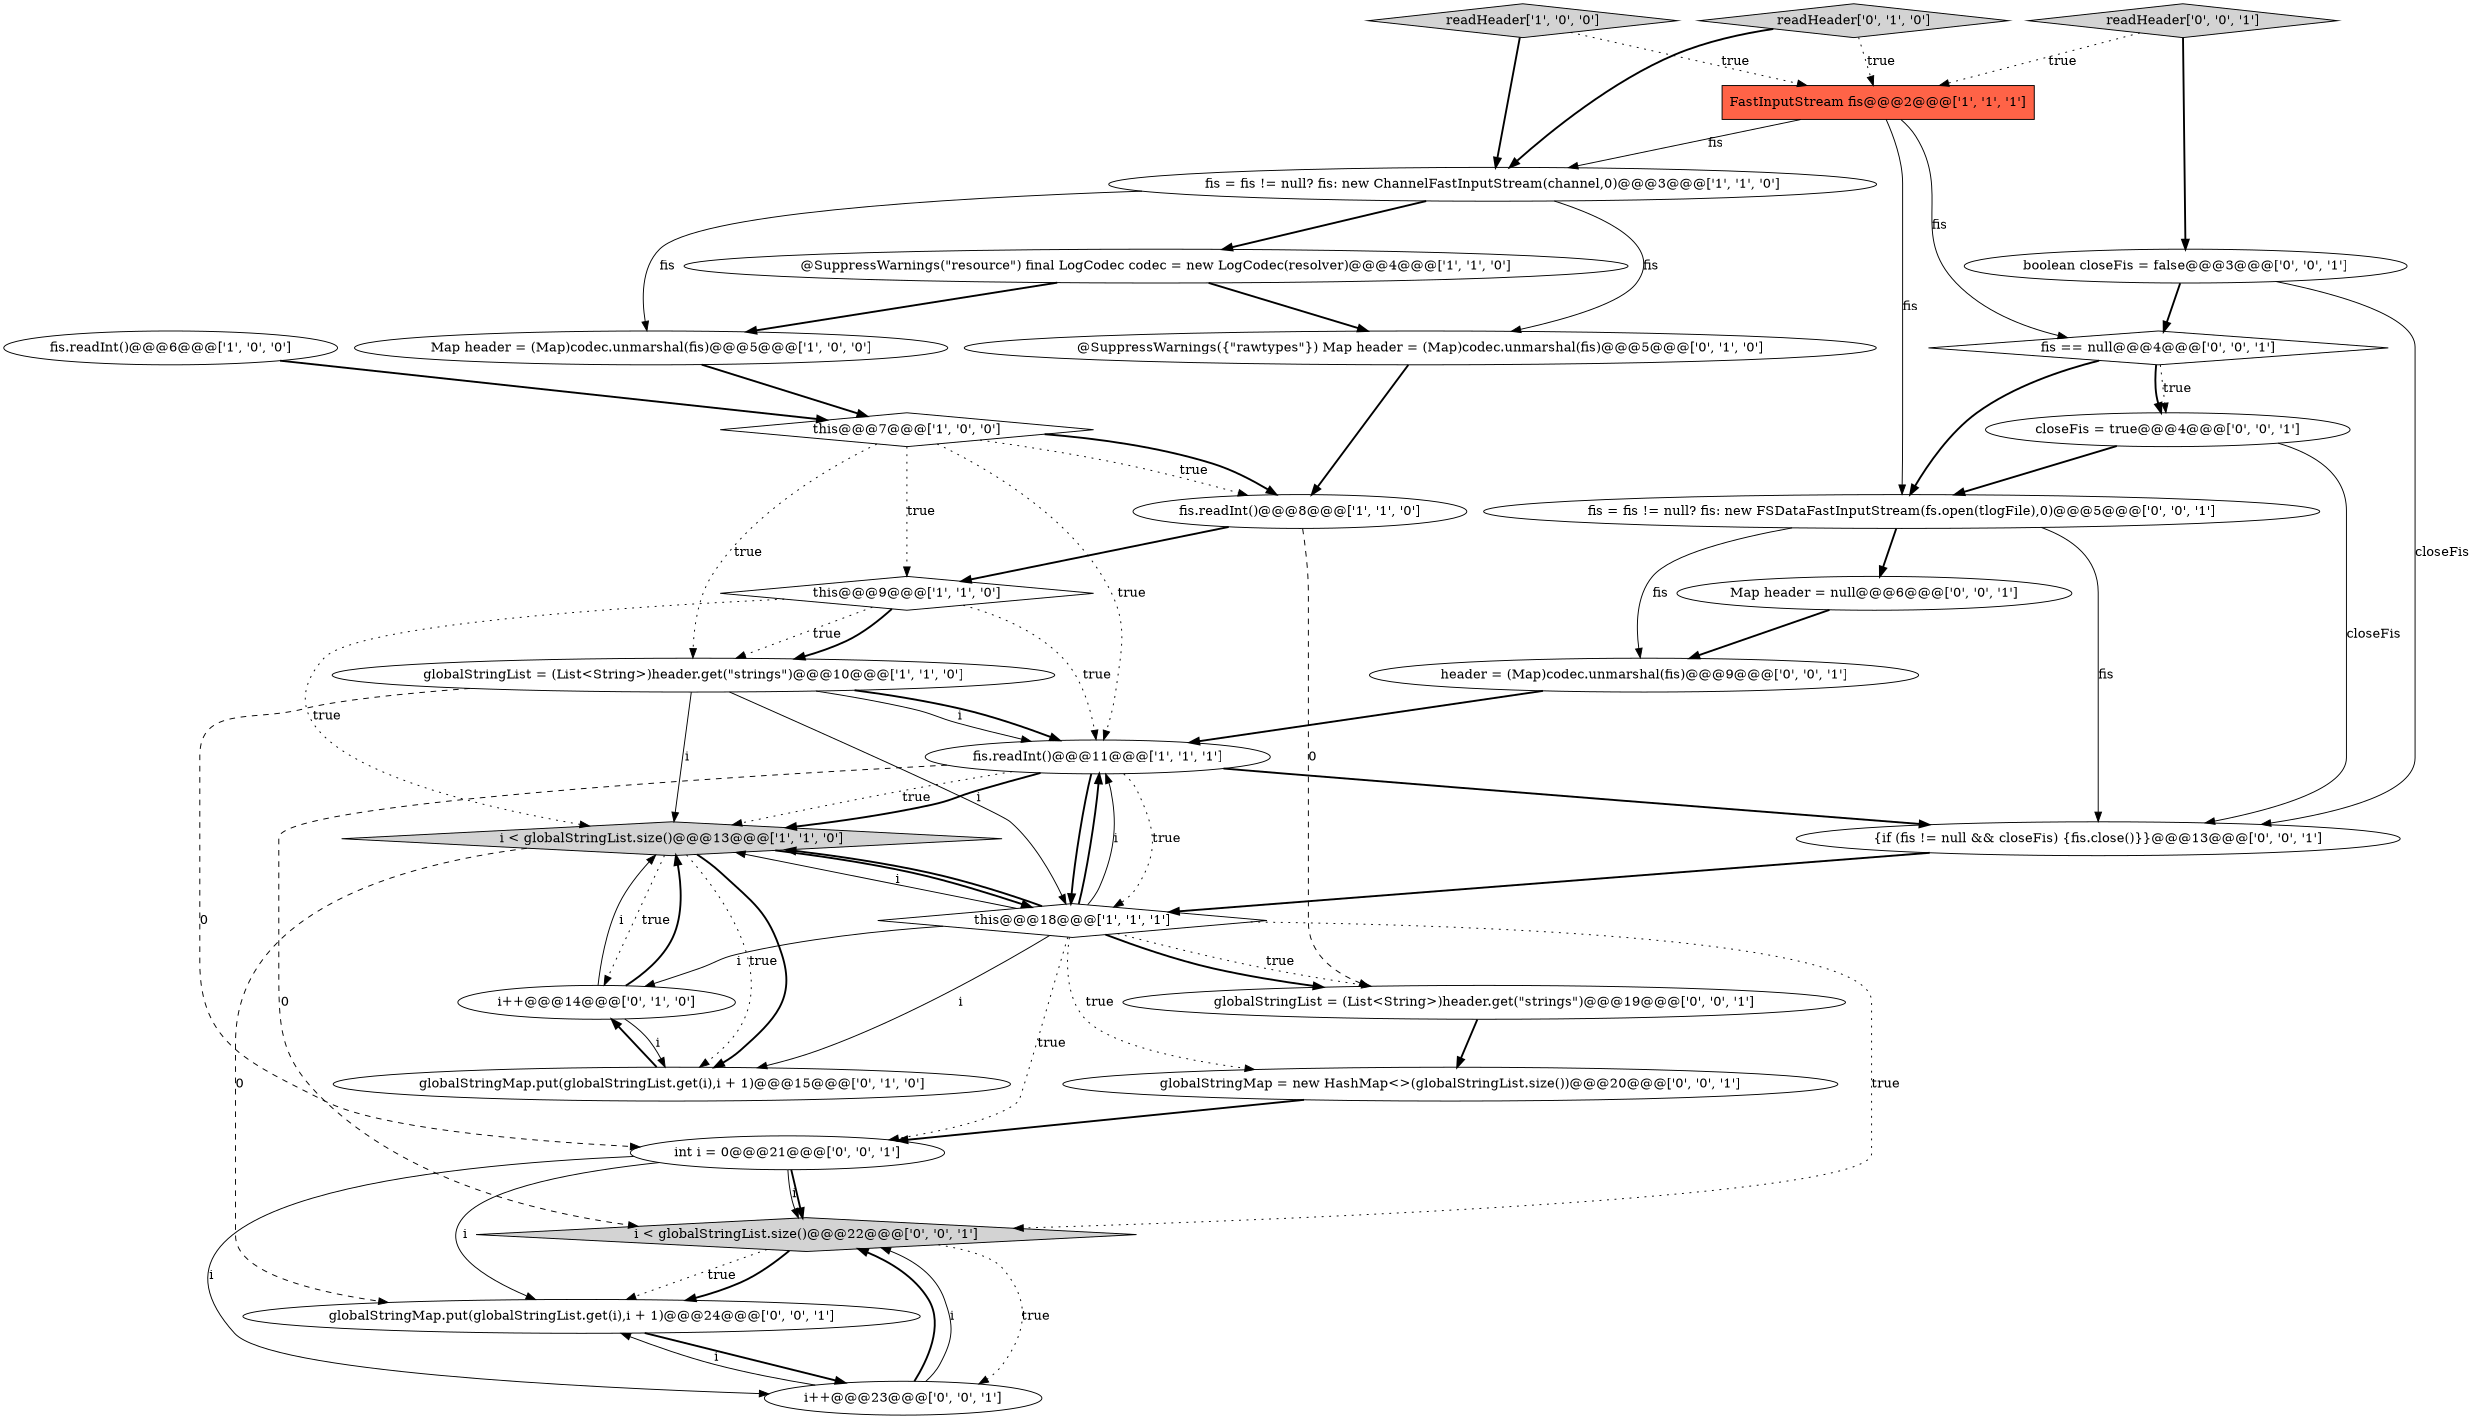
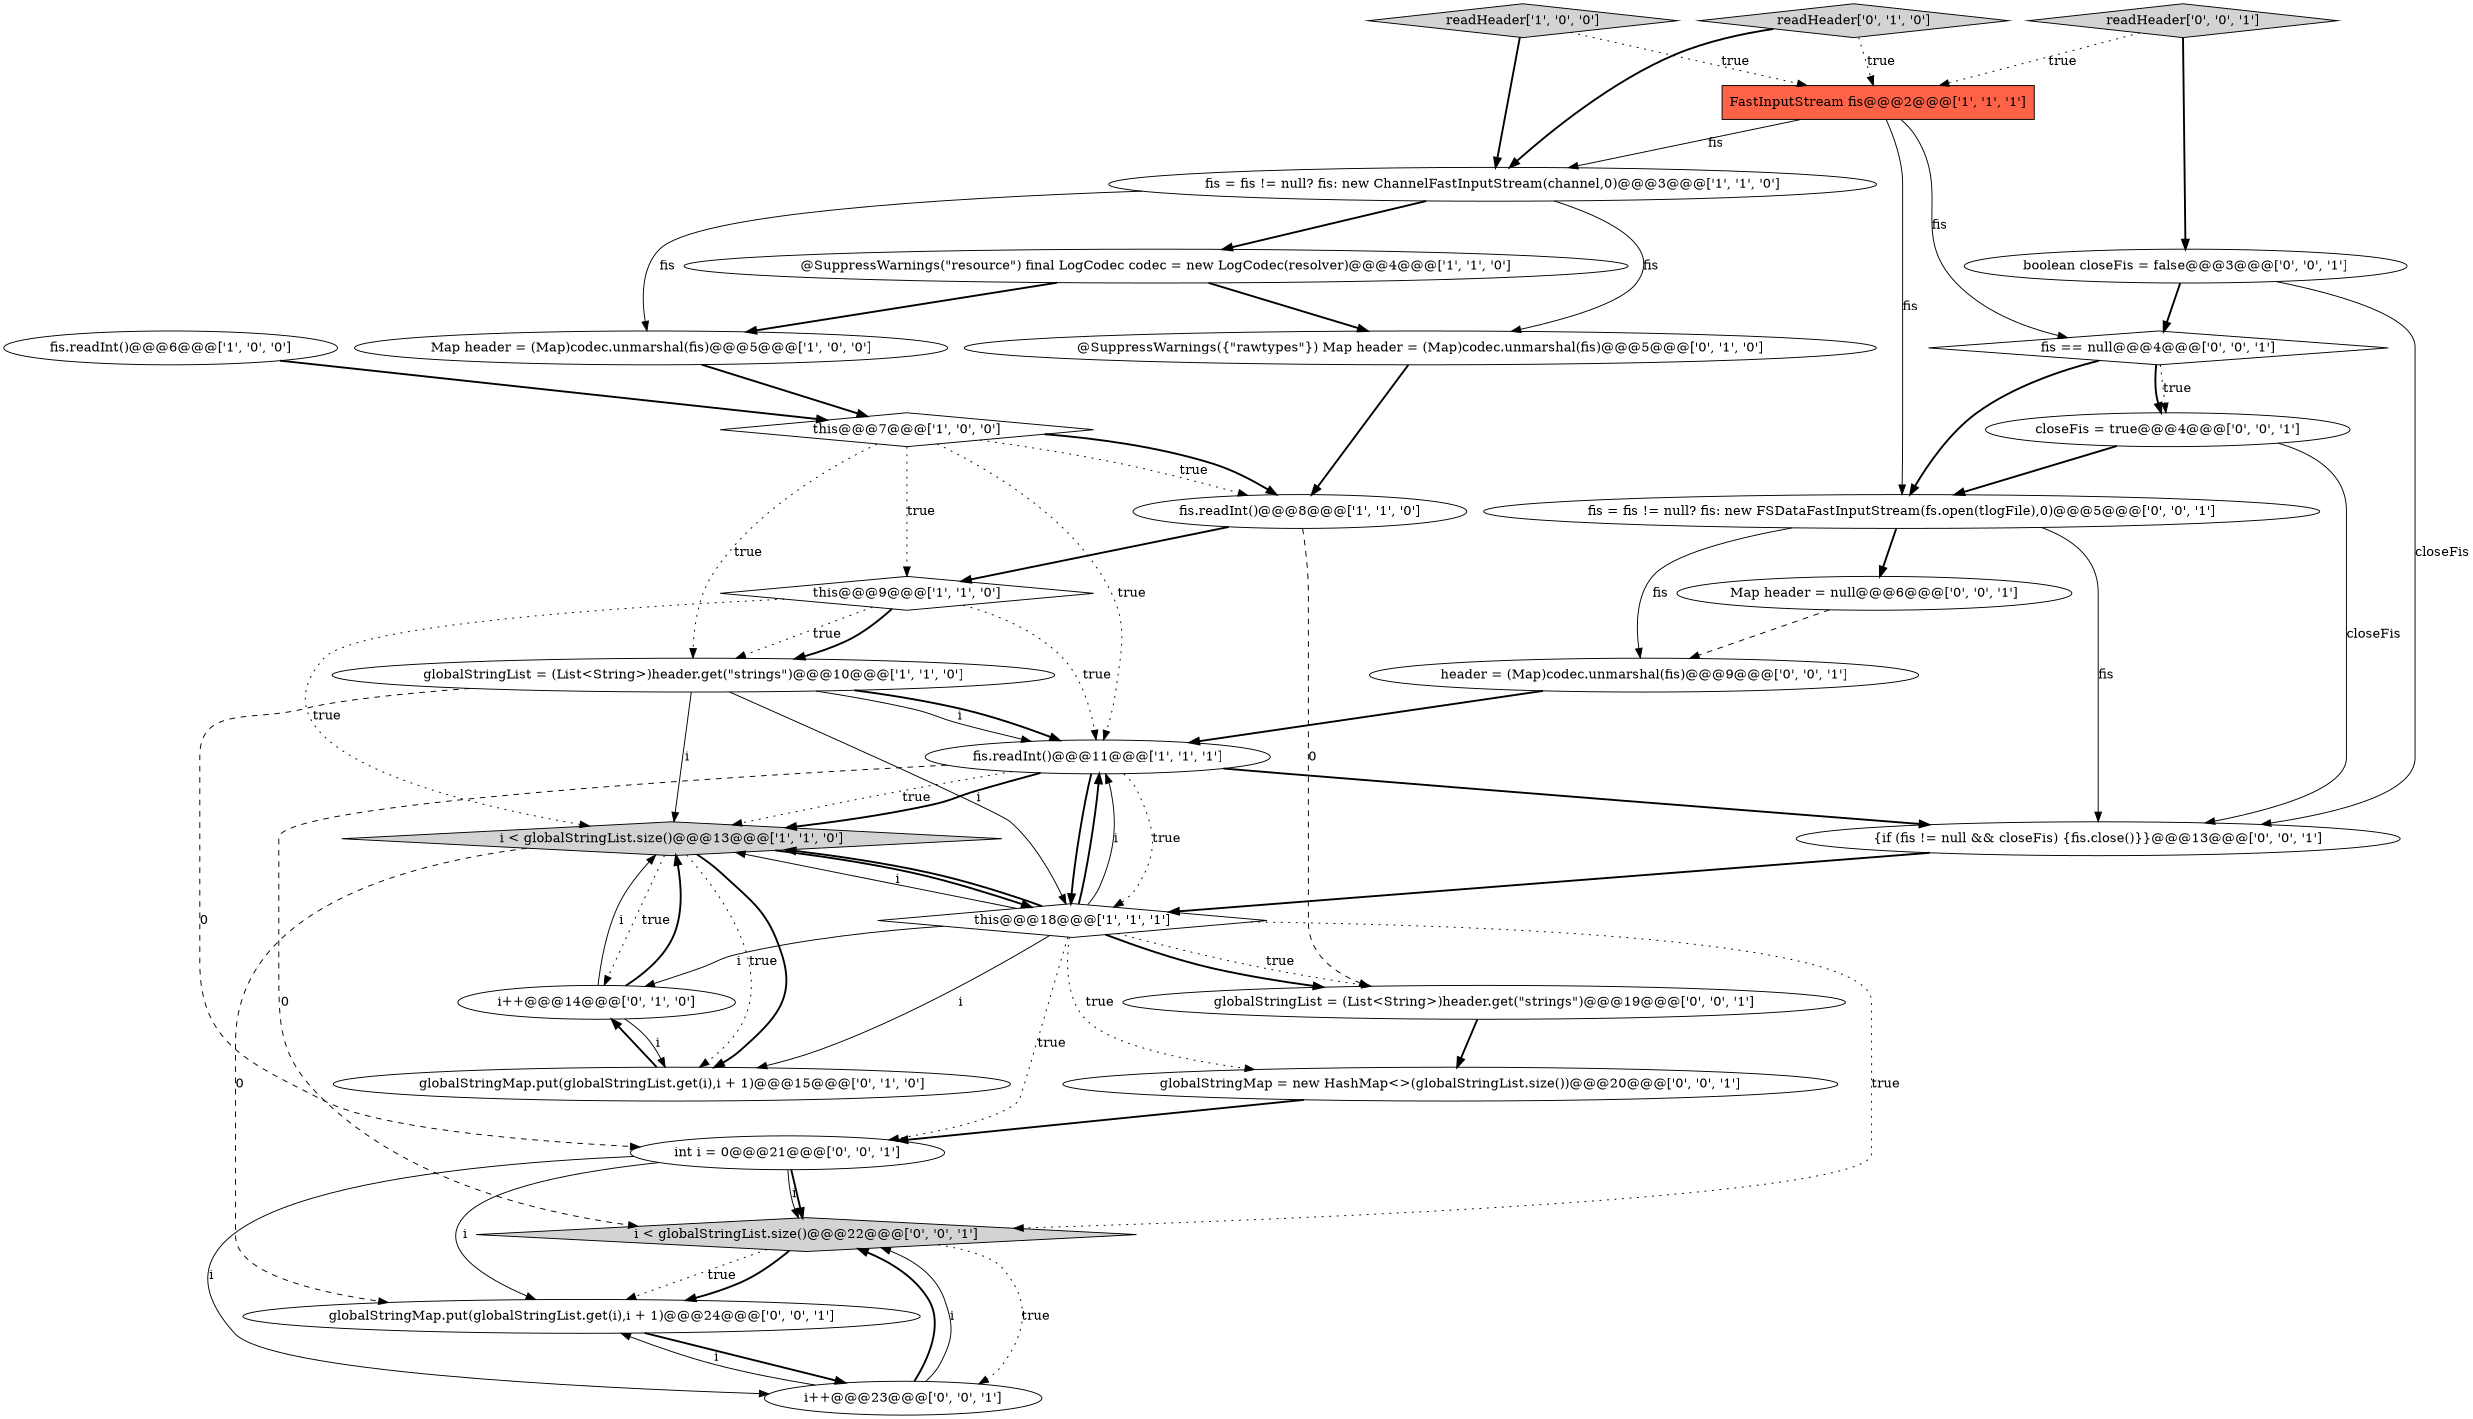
(1764, 633) -> (1764, 633)
